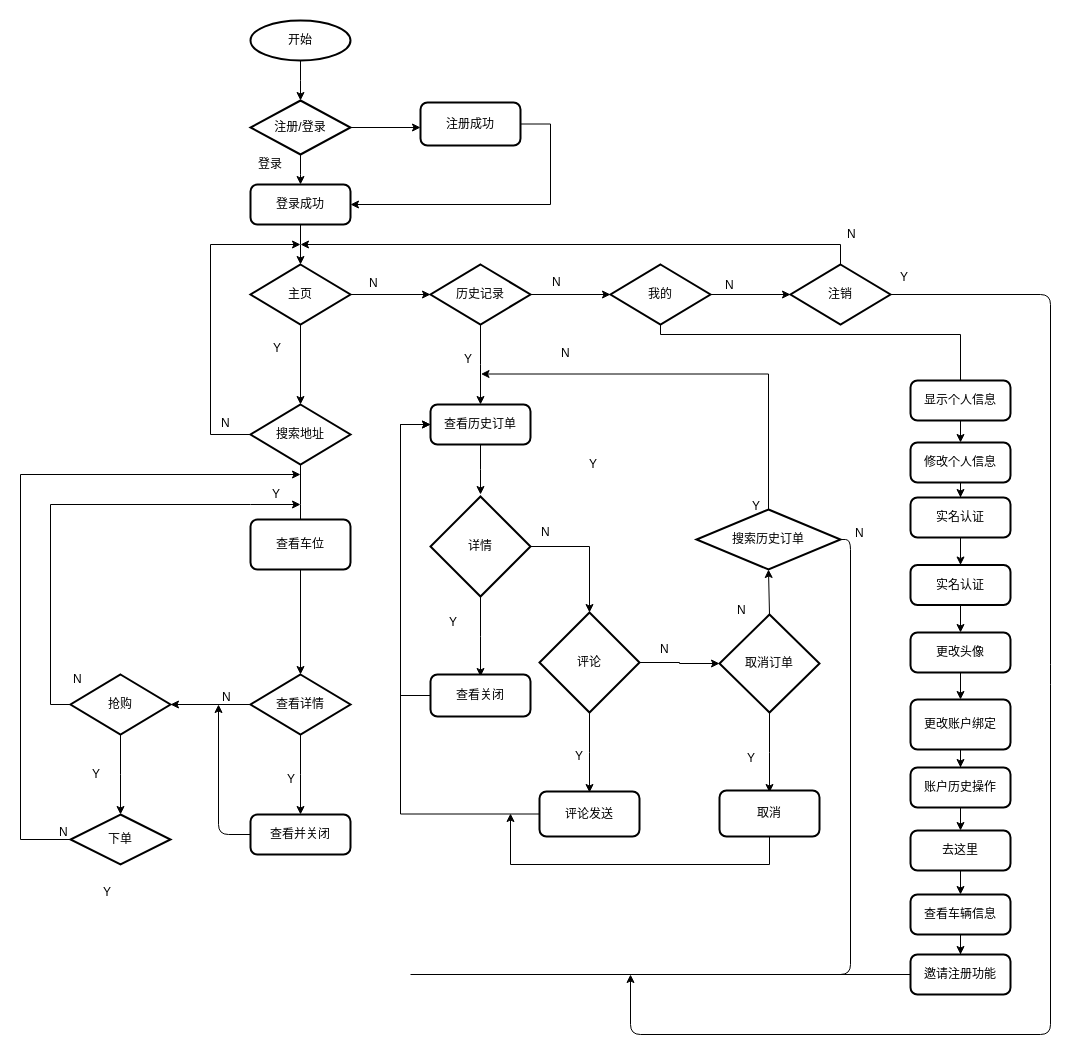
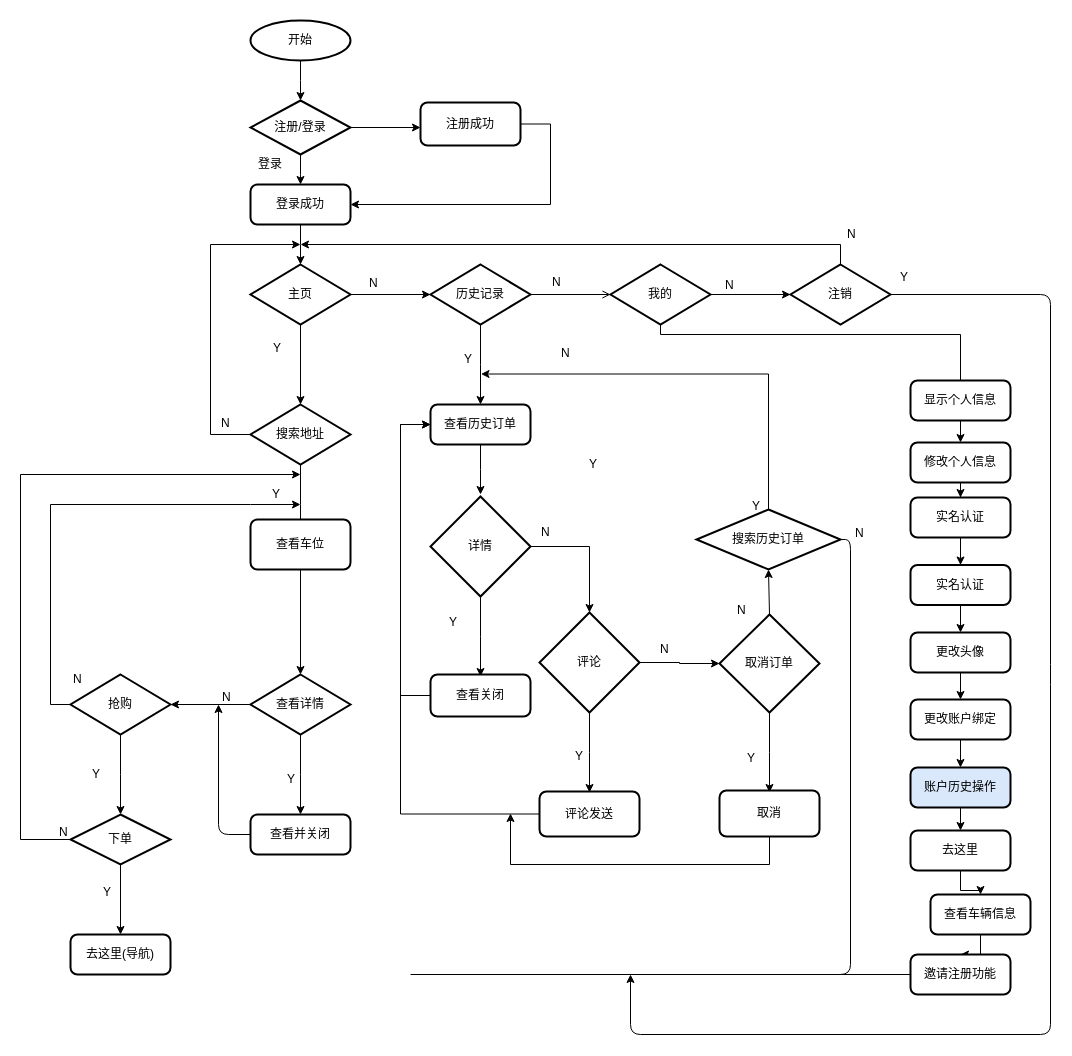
(602, 295) -> (604, 295)
(961, 725) -> (961, 720)
(961, 788) -> (961, 788)
none -> (121, 896)
(961, 915) -> (981, 915)
none -> (121, 955)
